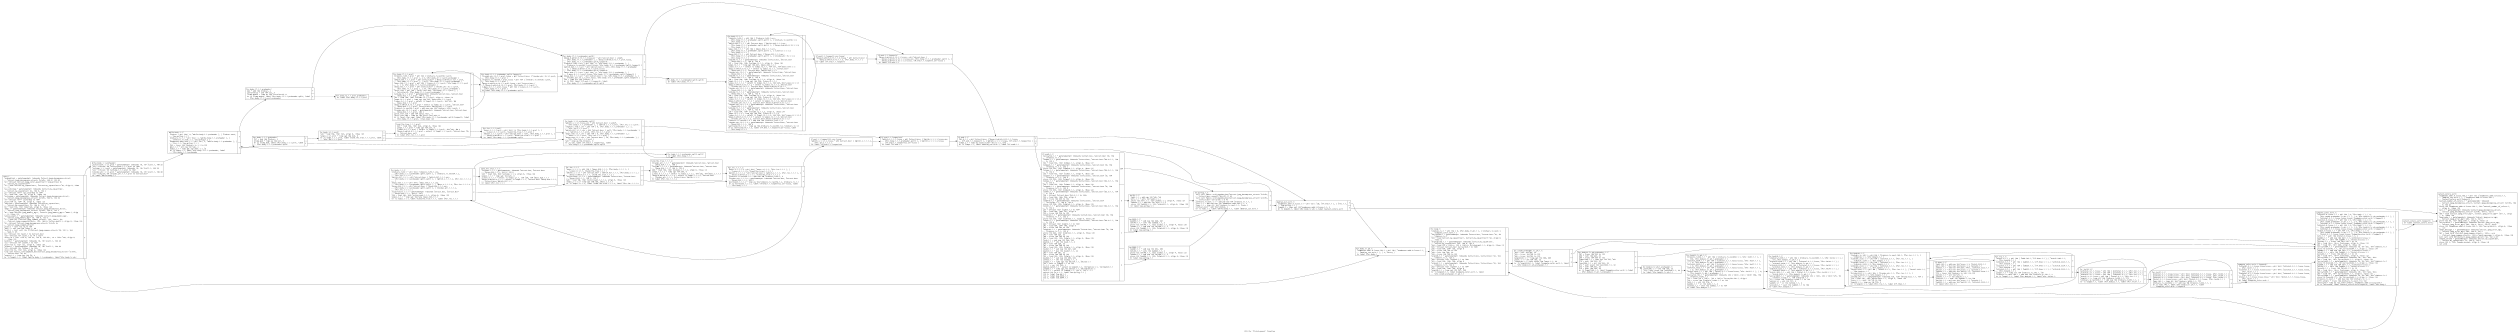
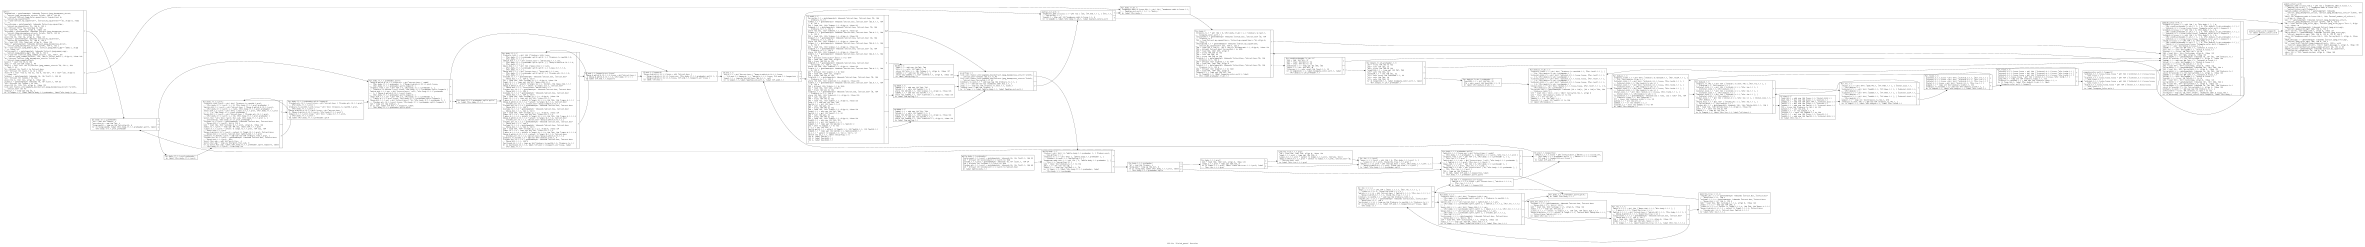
(86, 170) -> (112, 70)
